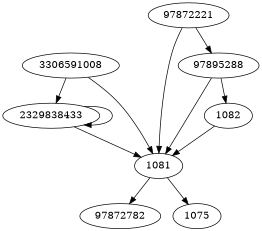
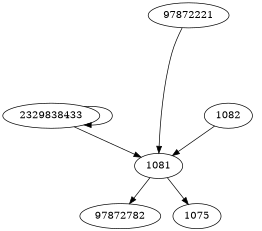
(71, 66) -> none
(219, 66) -> none
